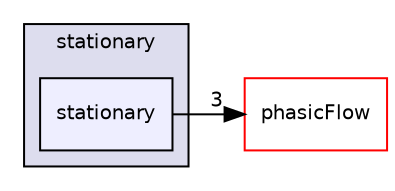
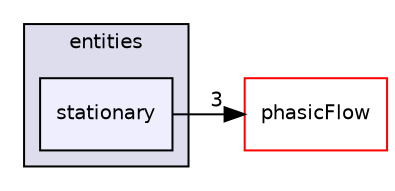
(106, 43) -> (106, 43)
